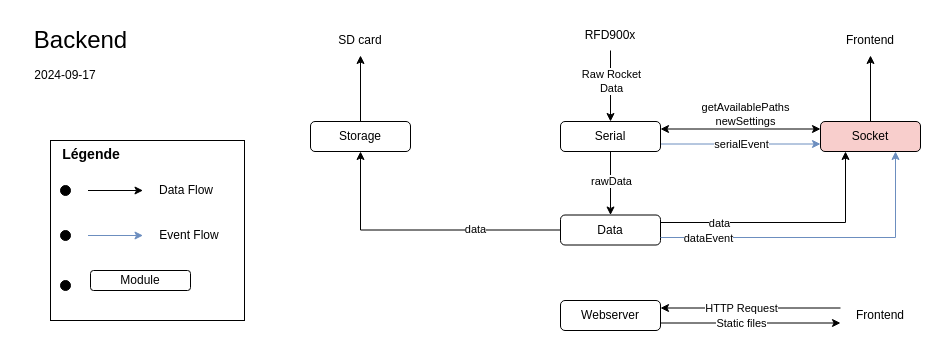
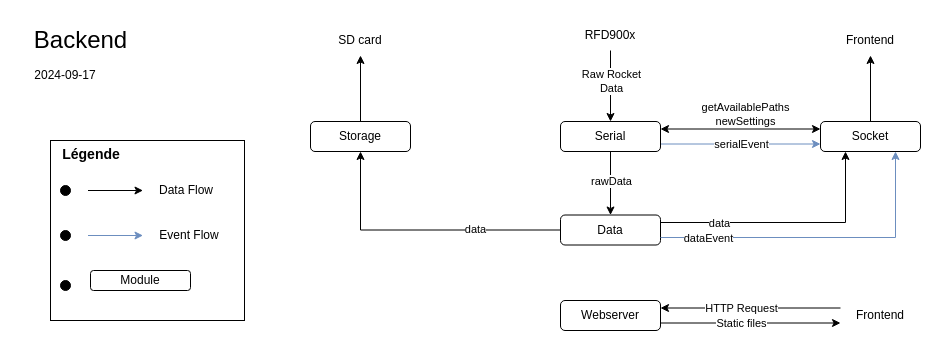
(871, 137) -> (871, 137)
